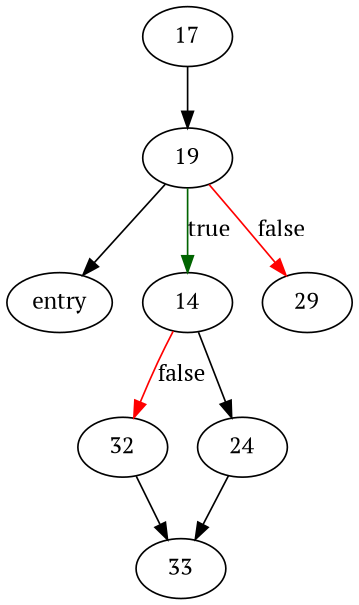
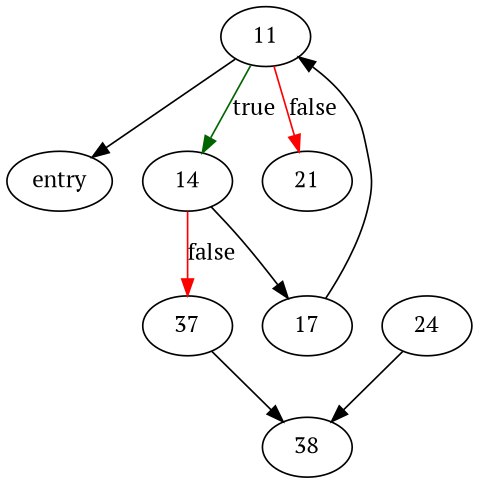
(188, 158) -> (266, 37)
(307, 303) -> (307, 181)
(212, 367) -> (246, 245)
(123, 447) -> (188, 326)
(181, 569) -> (307, 447)
